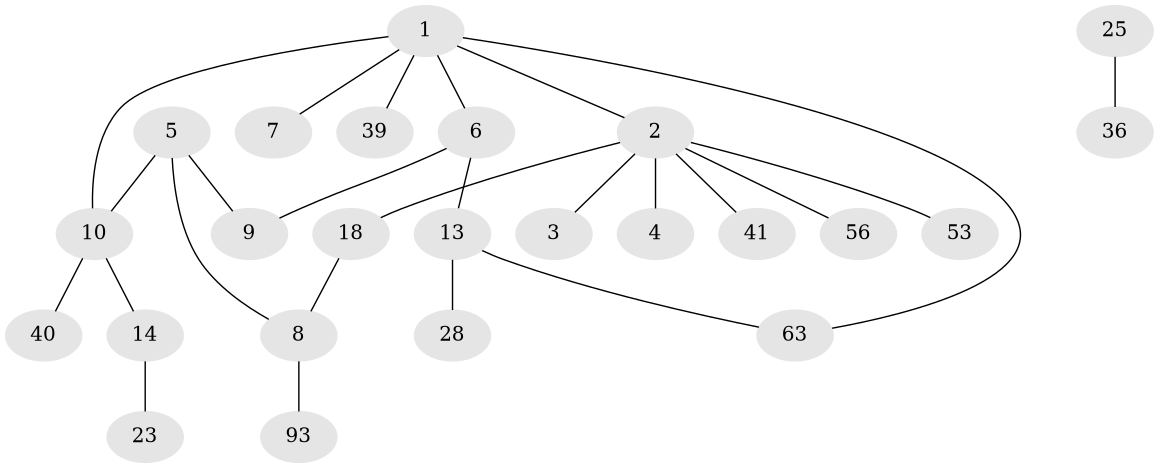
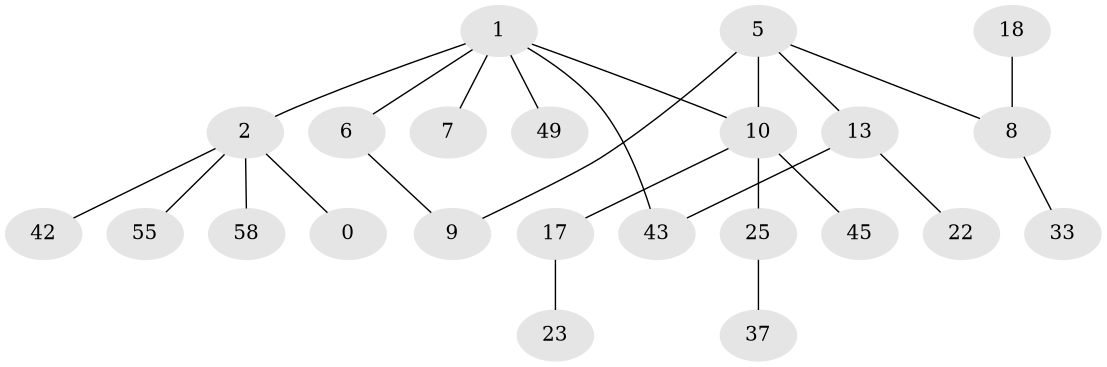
(375, 133) -> (550, 133)
(1115, 133) -> (758, 336)
none -> (758, 173)
(499, 176) -> none
(466, 177) -> (809, 82)
(554, 234) -> none
(656, 234) -> (348, 234)
(757, 234) -> (44, 234)
(859, 234) -> (145, 234)
(960, 234) -> (247, 234)
(44, 336) -> (860, 234)
(145, 336) -> (555, 234)
(453, 336) -> (961, 234)
(795, 336) -> (657, 234)
(299, 437) -> (1063, 234)
